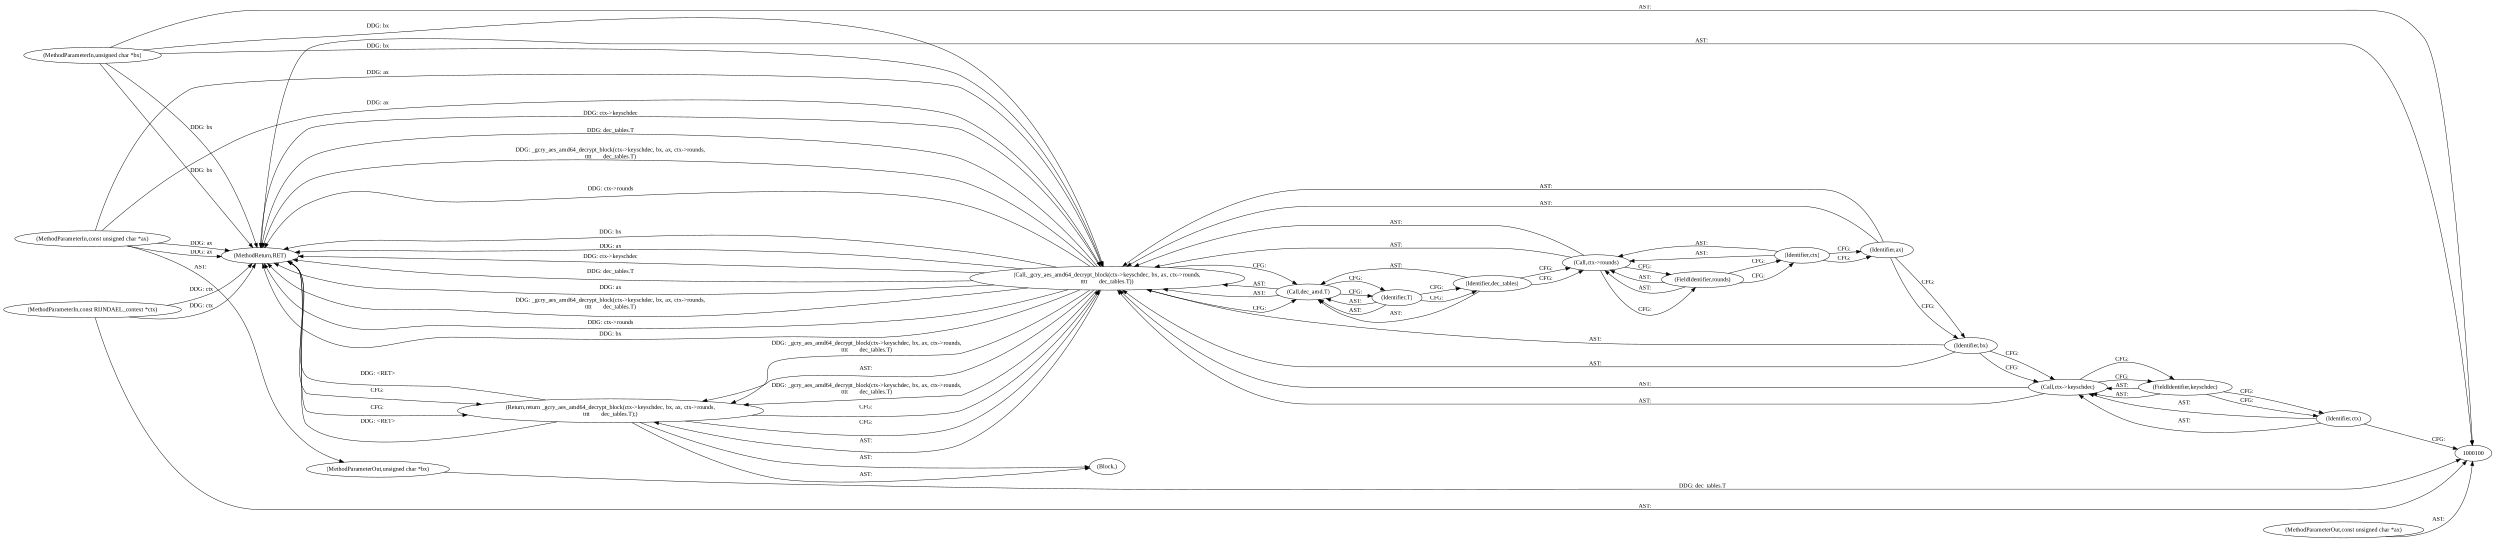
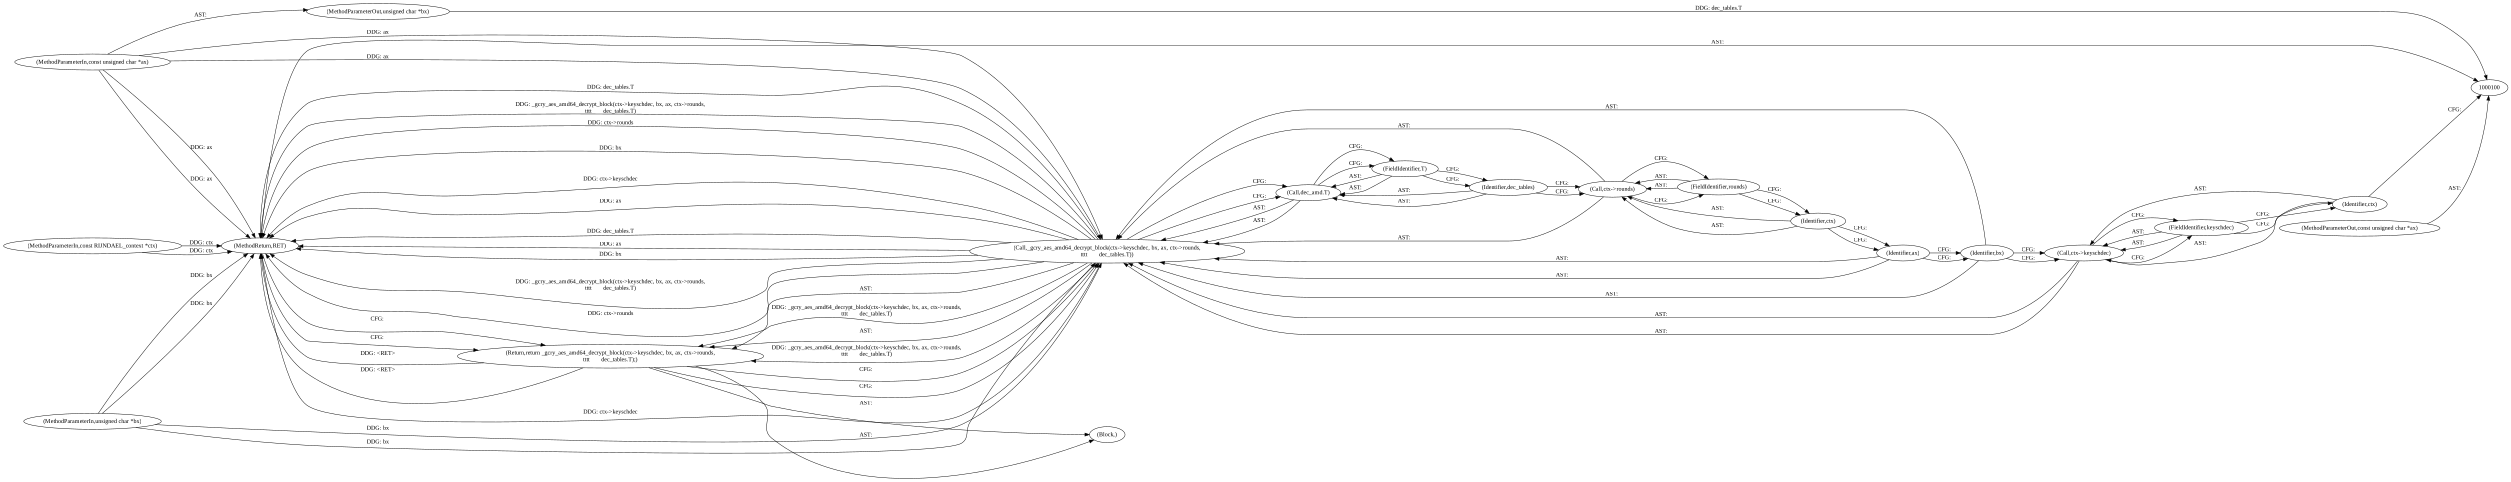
(1472, 10) -> none
(1397, 298) -> (1405, 169)
(1234, 510) -> none
